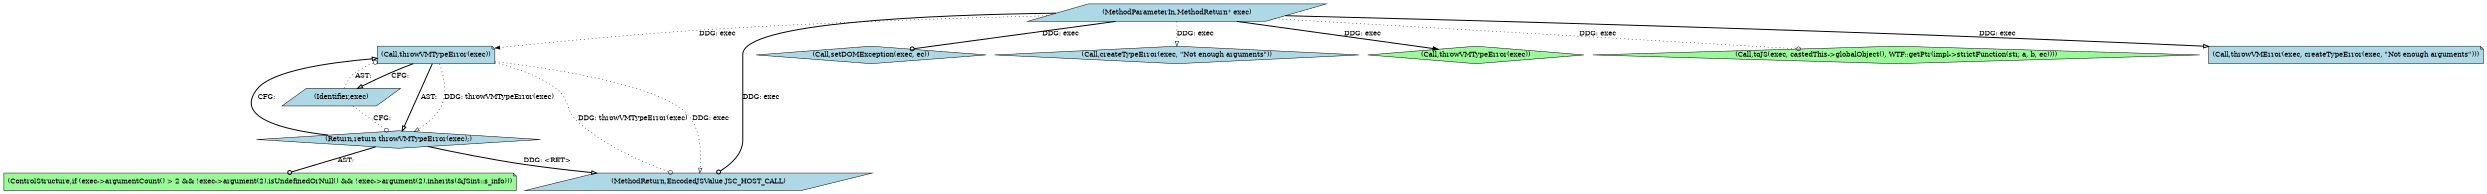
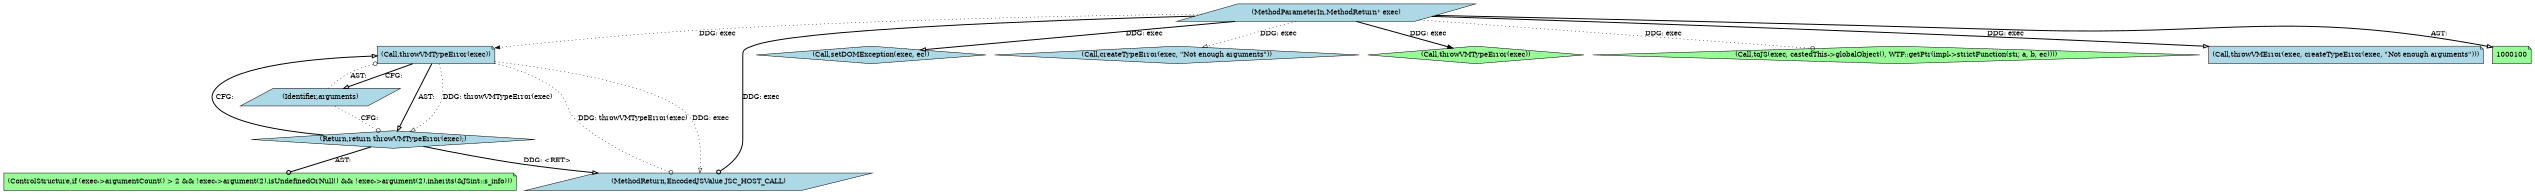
(1015, 35) -> (1080, 35)
none -> (2512, 55)
(341, 97) -> (320, 97)
